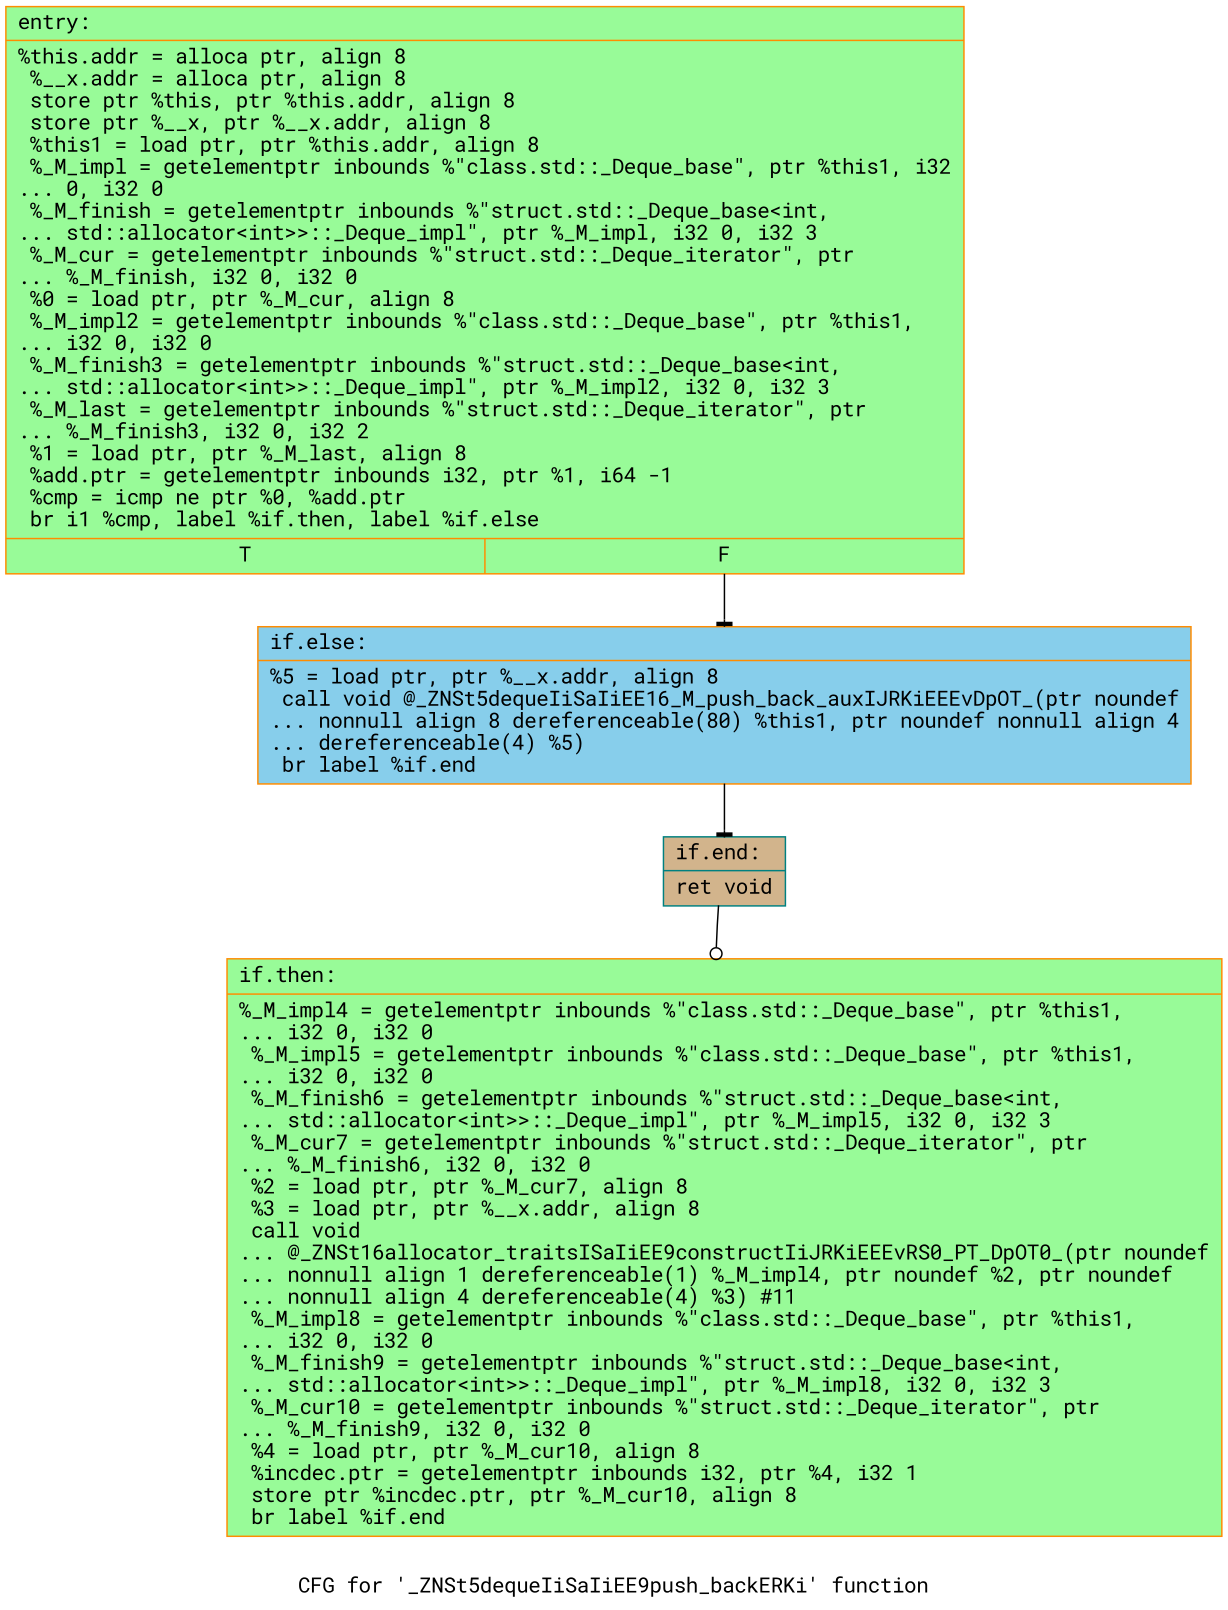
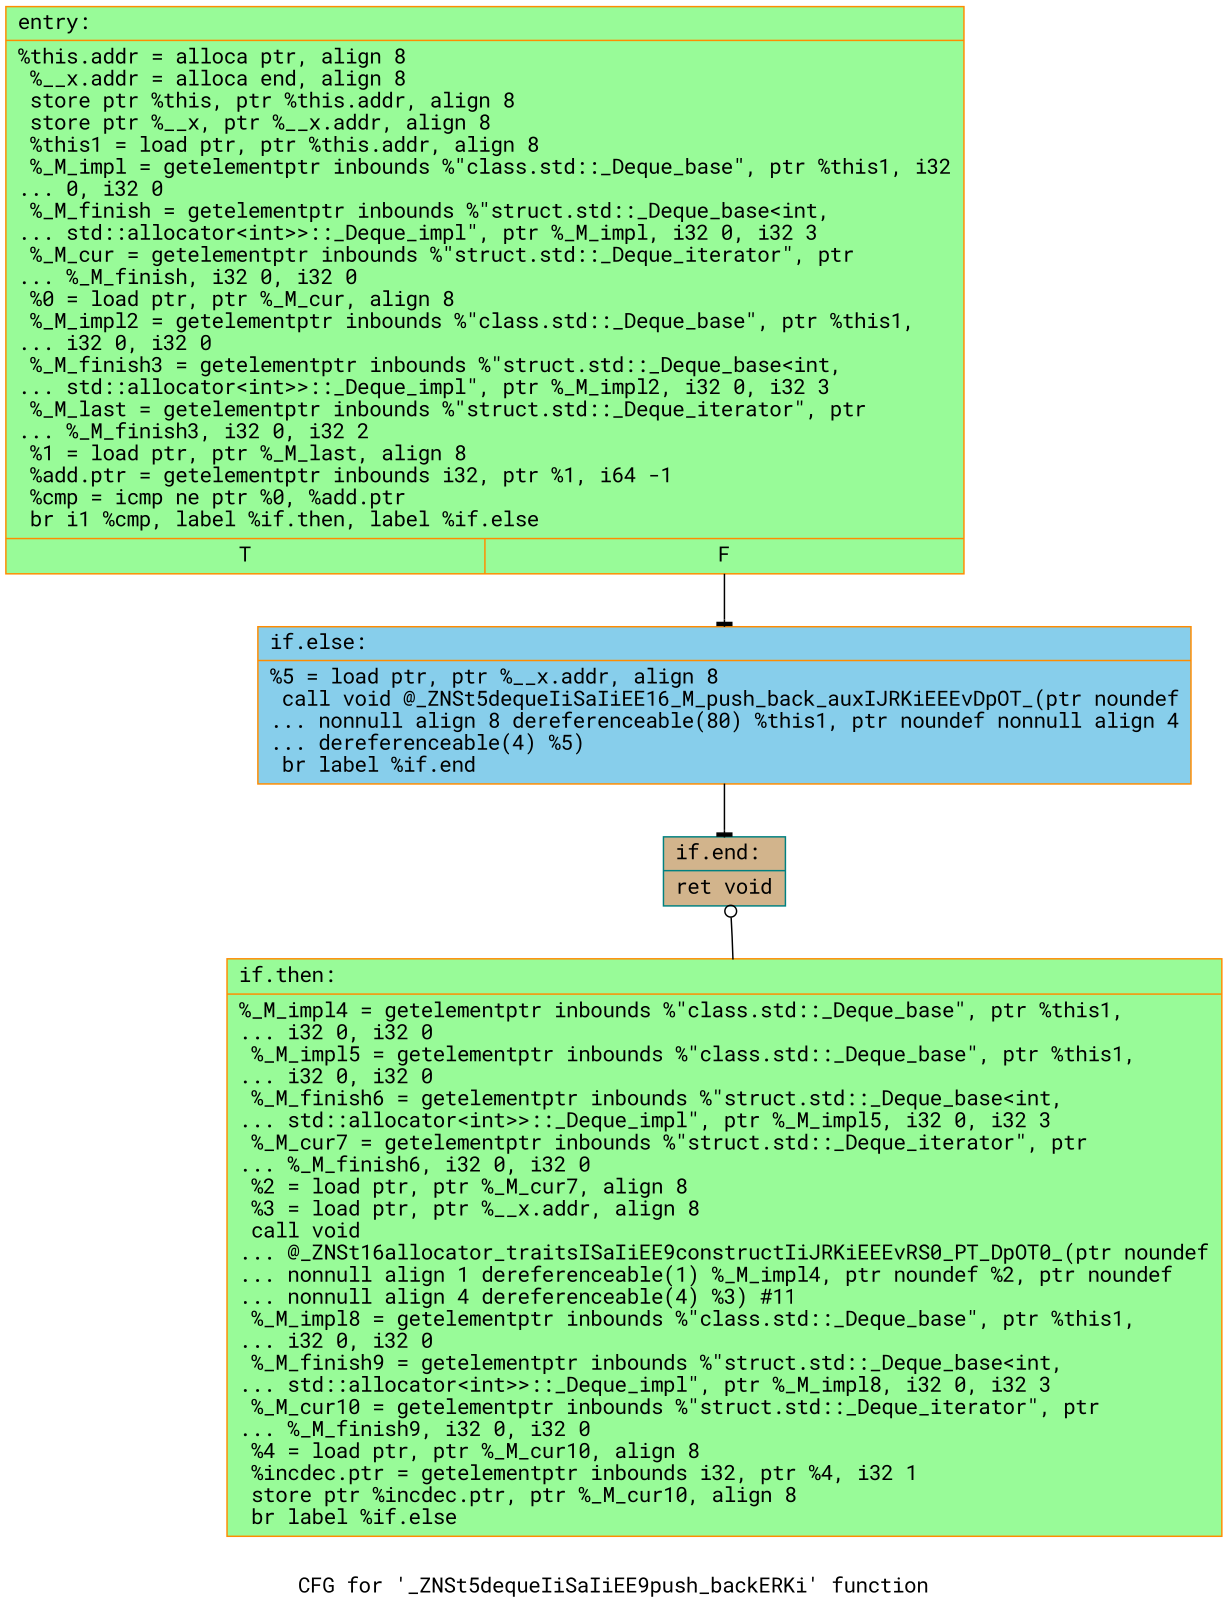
(212, 79) -> (212, 79)
(717, 926) -> (732, 938)
(342, 1518) -> (348, 1518)
